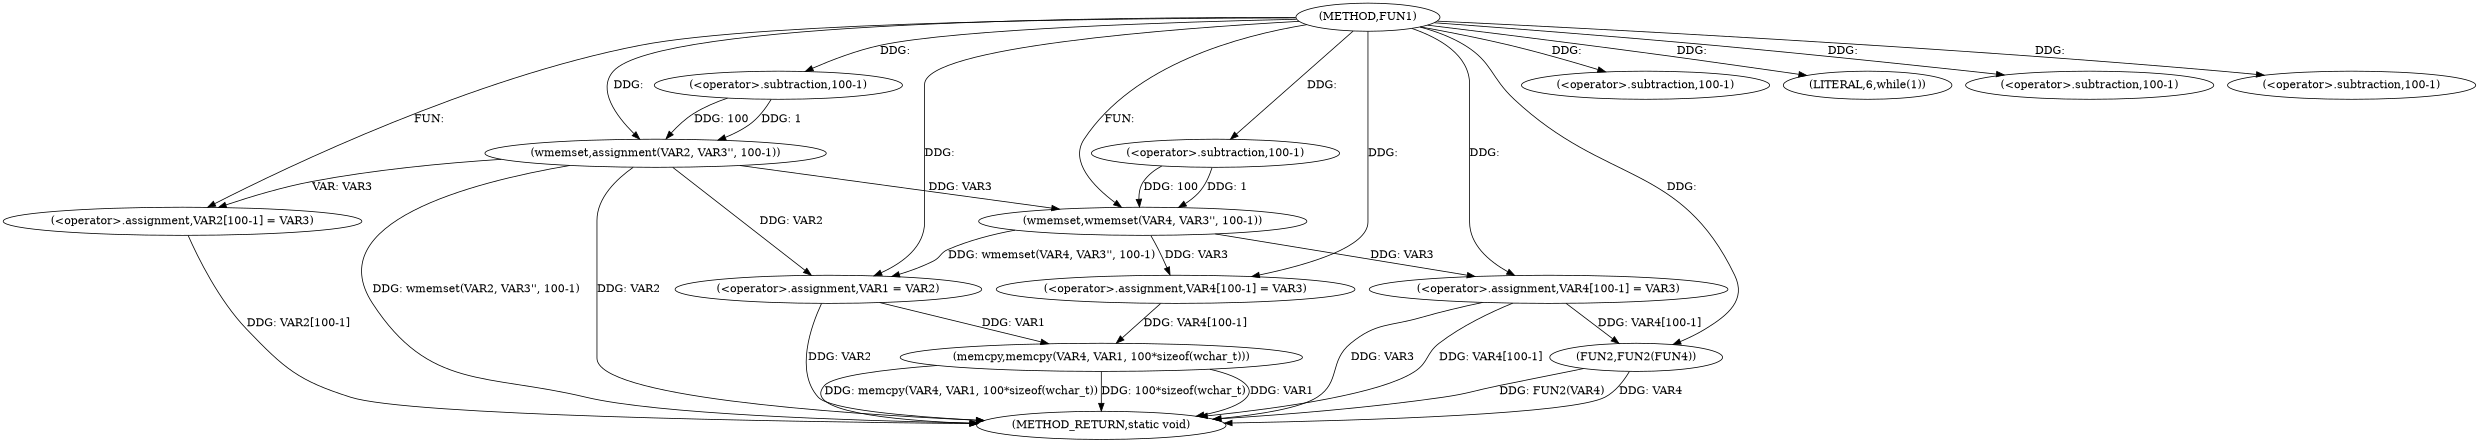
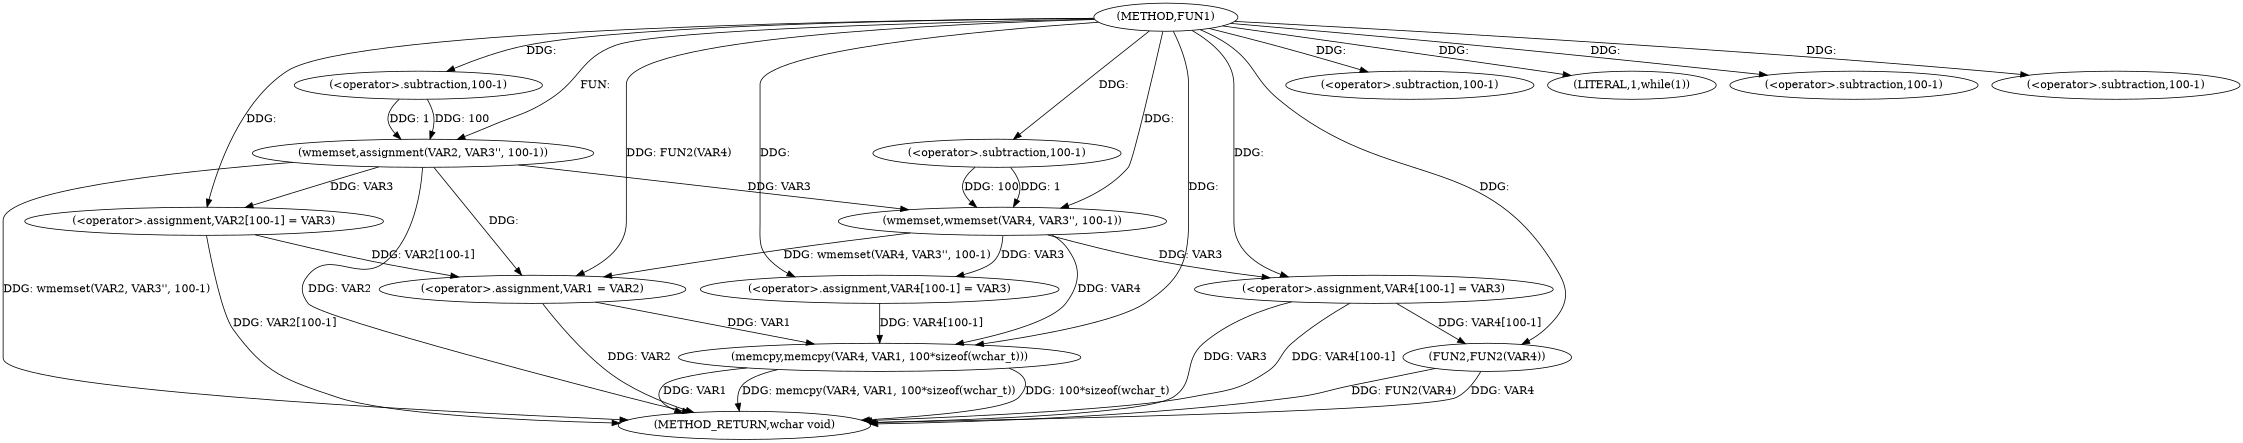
(630, 85) -> (597, 85)
(1868, 85) -> (1632, 85)
(431, 119) -> (263, 119)
(1121, 119) -> (1161, 119)
(941, 153) -> (679, 153)
(342, 187) -> (362, 187)
(792, 221) -> (506, 221)
none -> (353, 257)
none -> (1184, 257)
none -> (1054, 313)
(1636, 357) -> (1487, 357)
(1101, 425) -> (744, 425)
